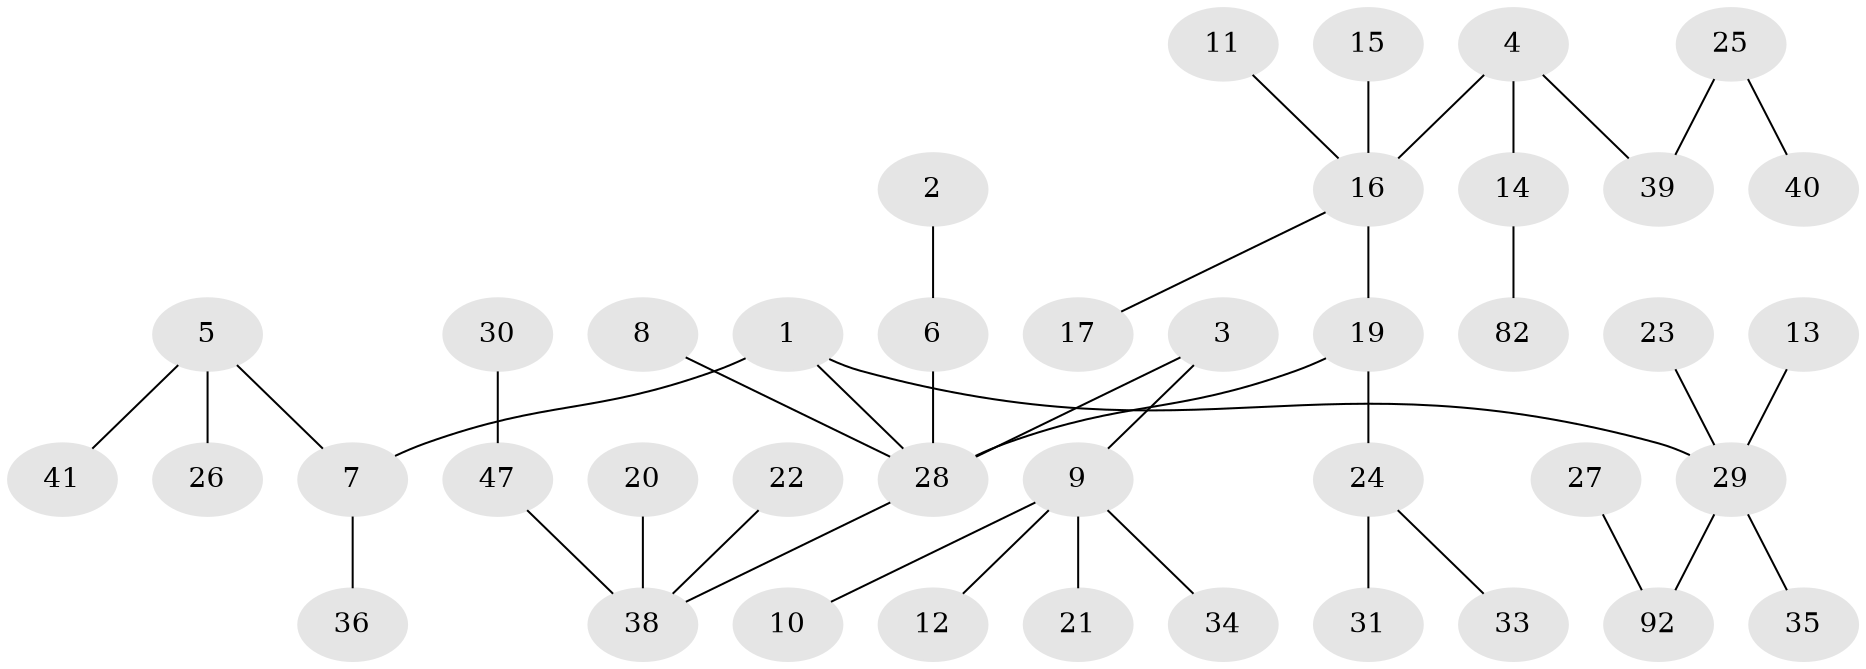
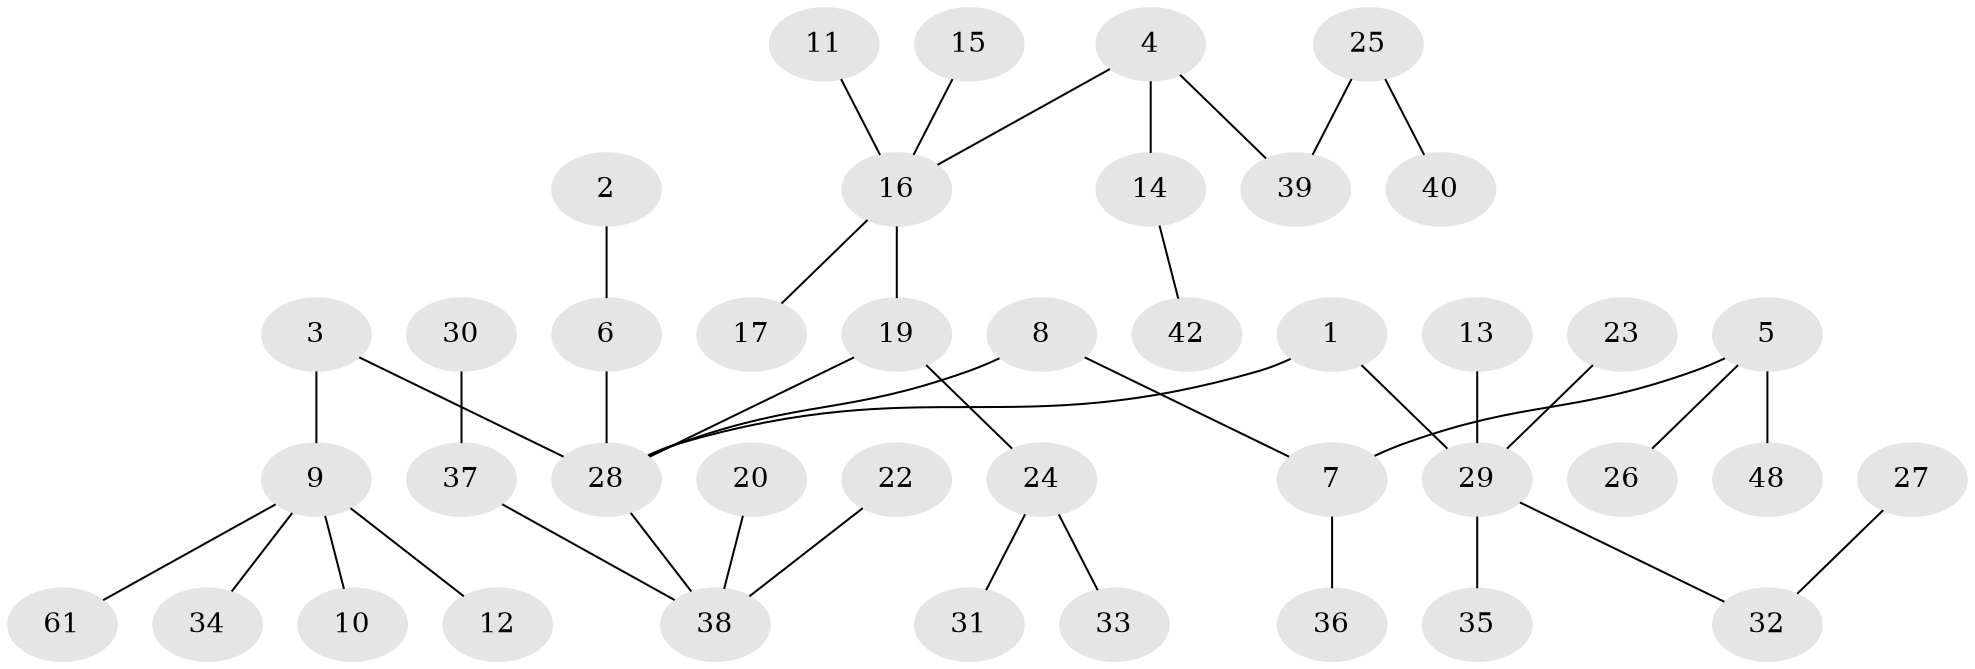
(1513, 335) -> (1187, 335)
(570, 407) -> (1187, 407)
(62, 480) -> (1767, 480)
(498, 480) -> (461, 480)
(1078, 625) -> (62, 625)
(1659, 625) -> (1767, 625)
